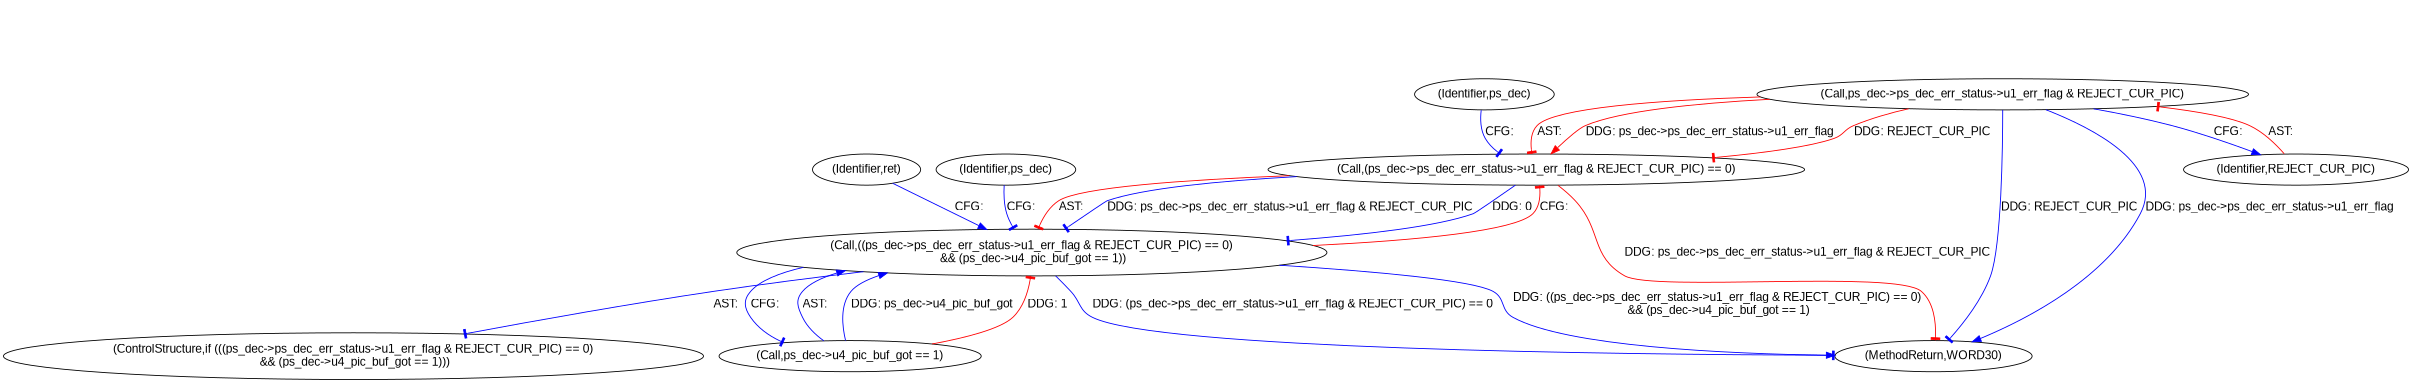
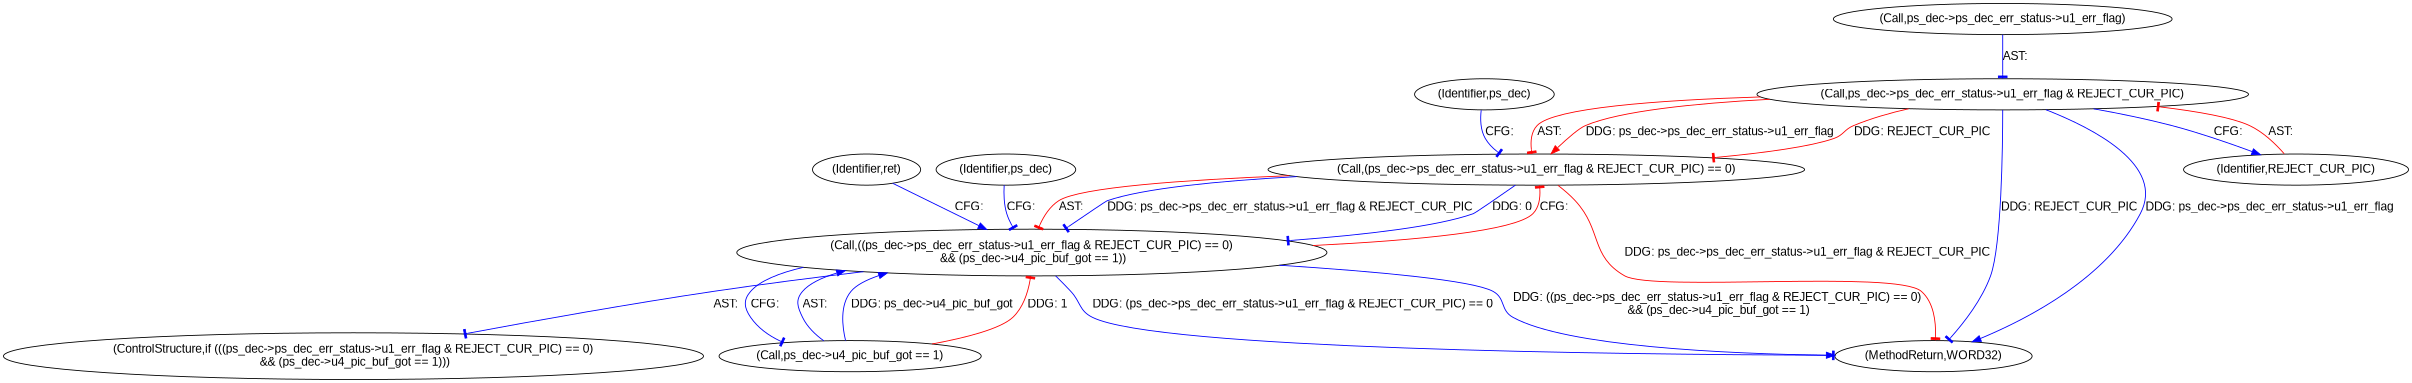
none -> (2003, 19)
(1933, 356) -> (1933, 356)
